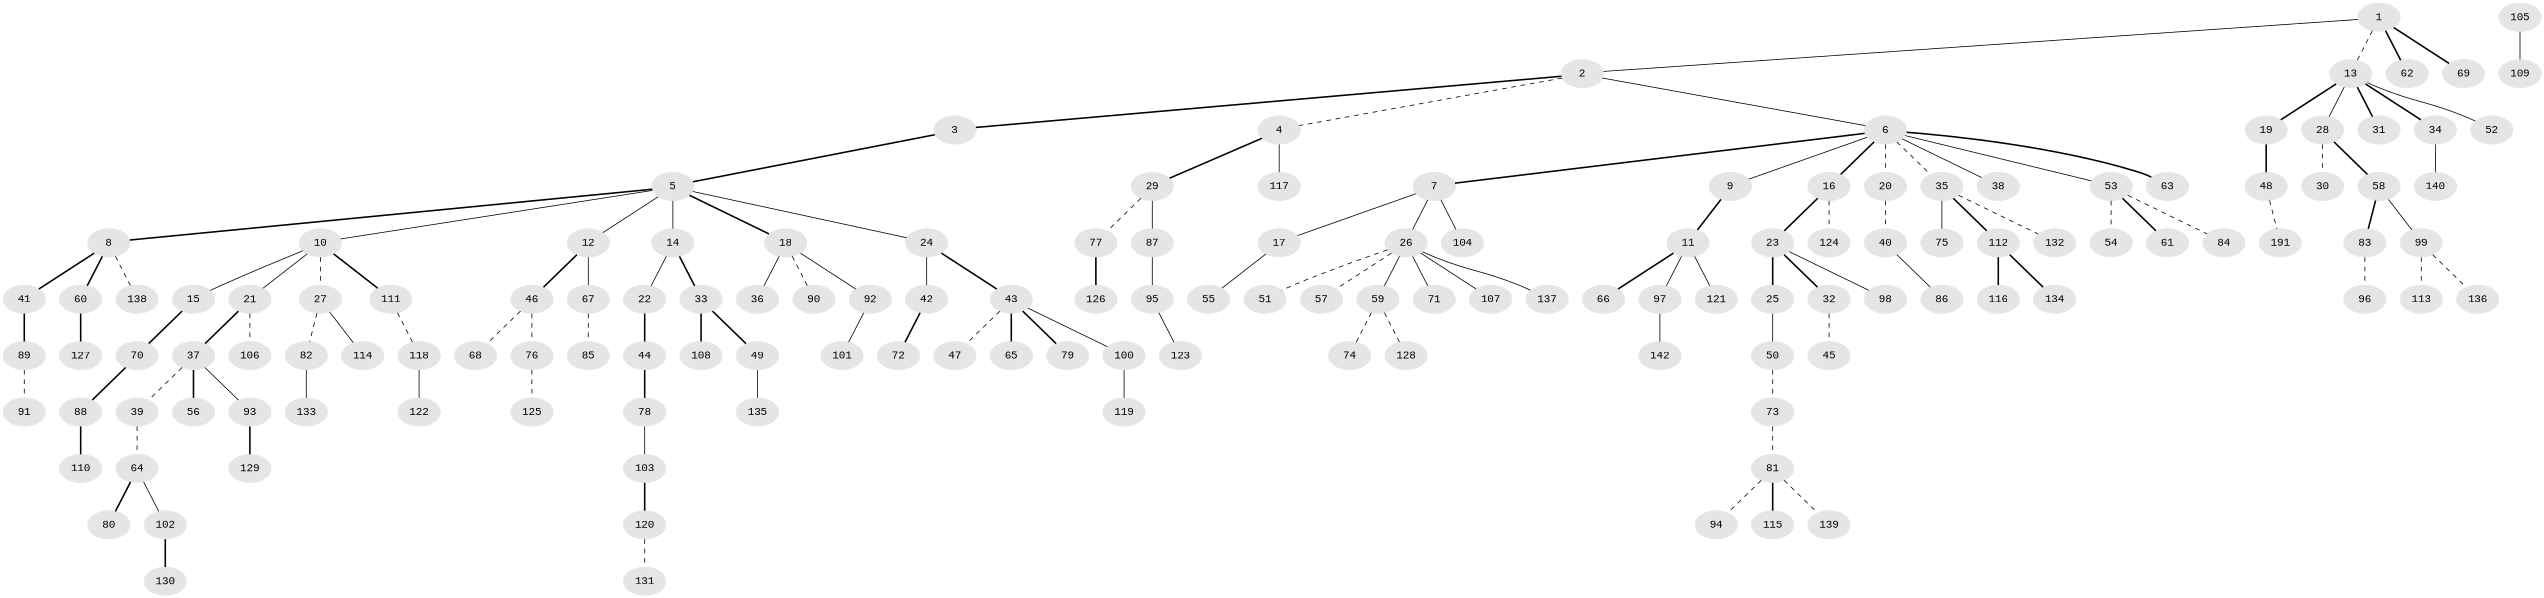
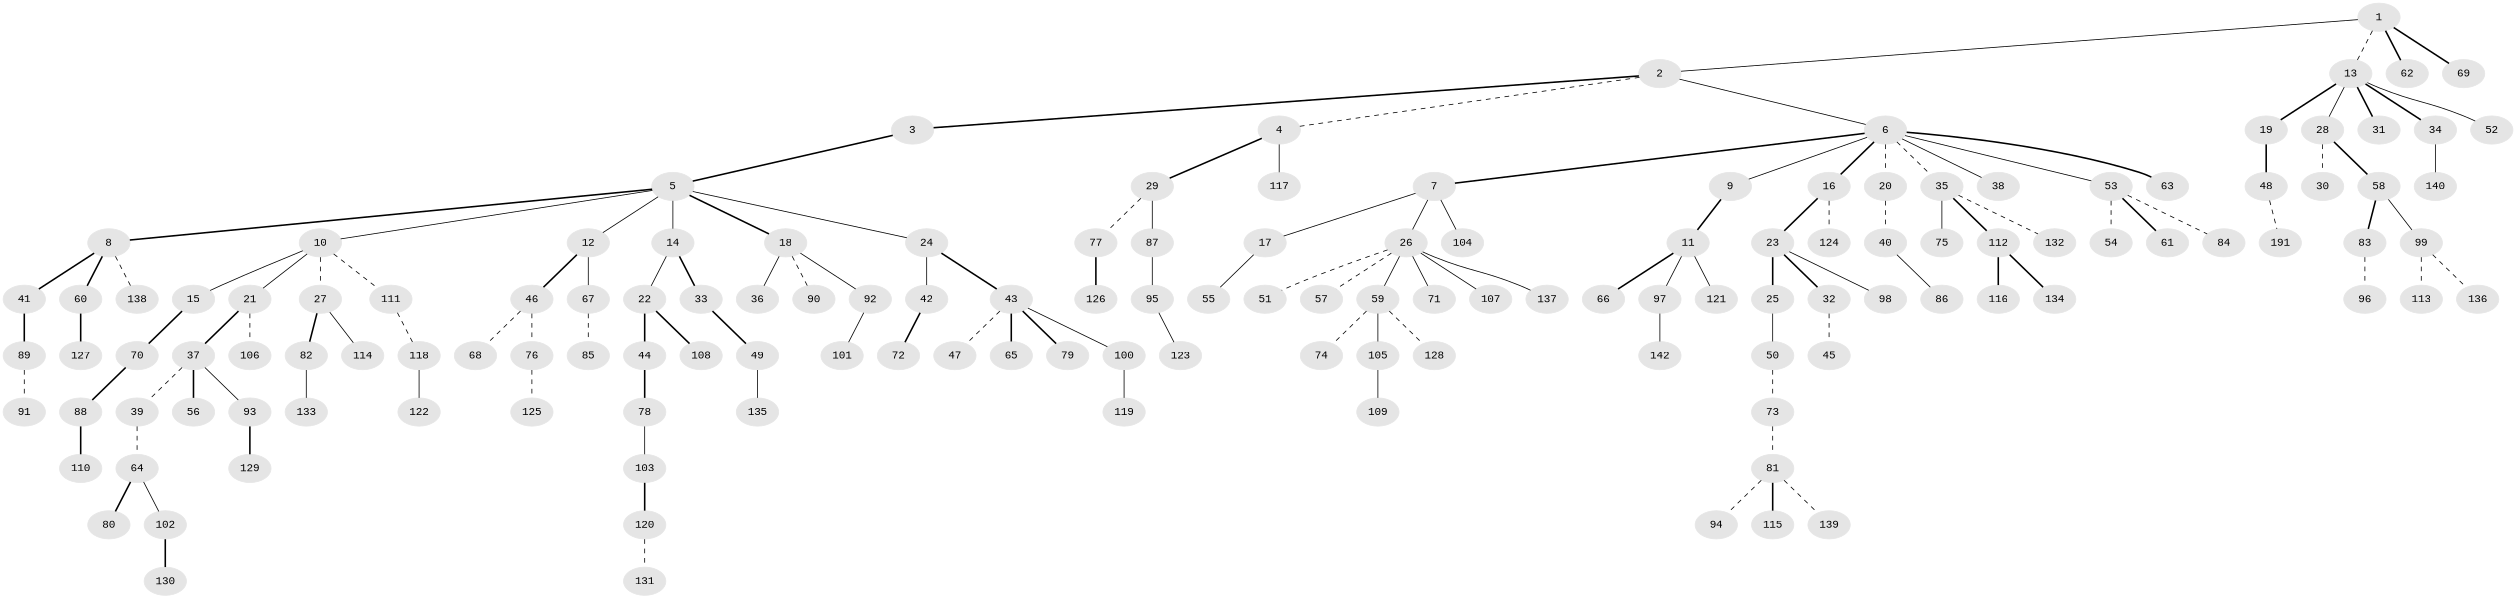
(356, 271) -> (356, 271)
(313, 327) -> (313, 327)
(701, 328) -> (673, 327)
none -> (1378, 328)
